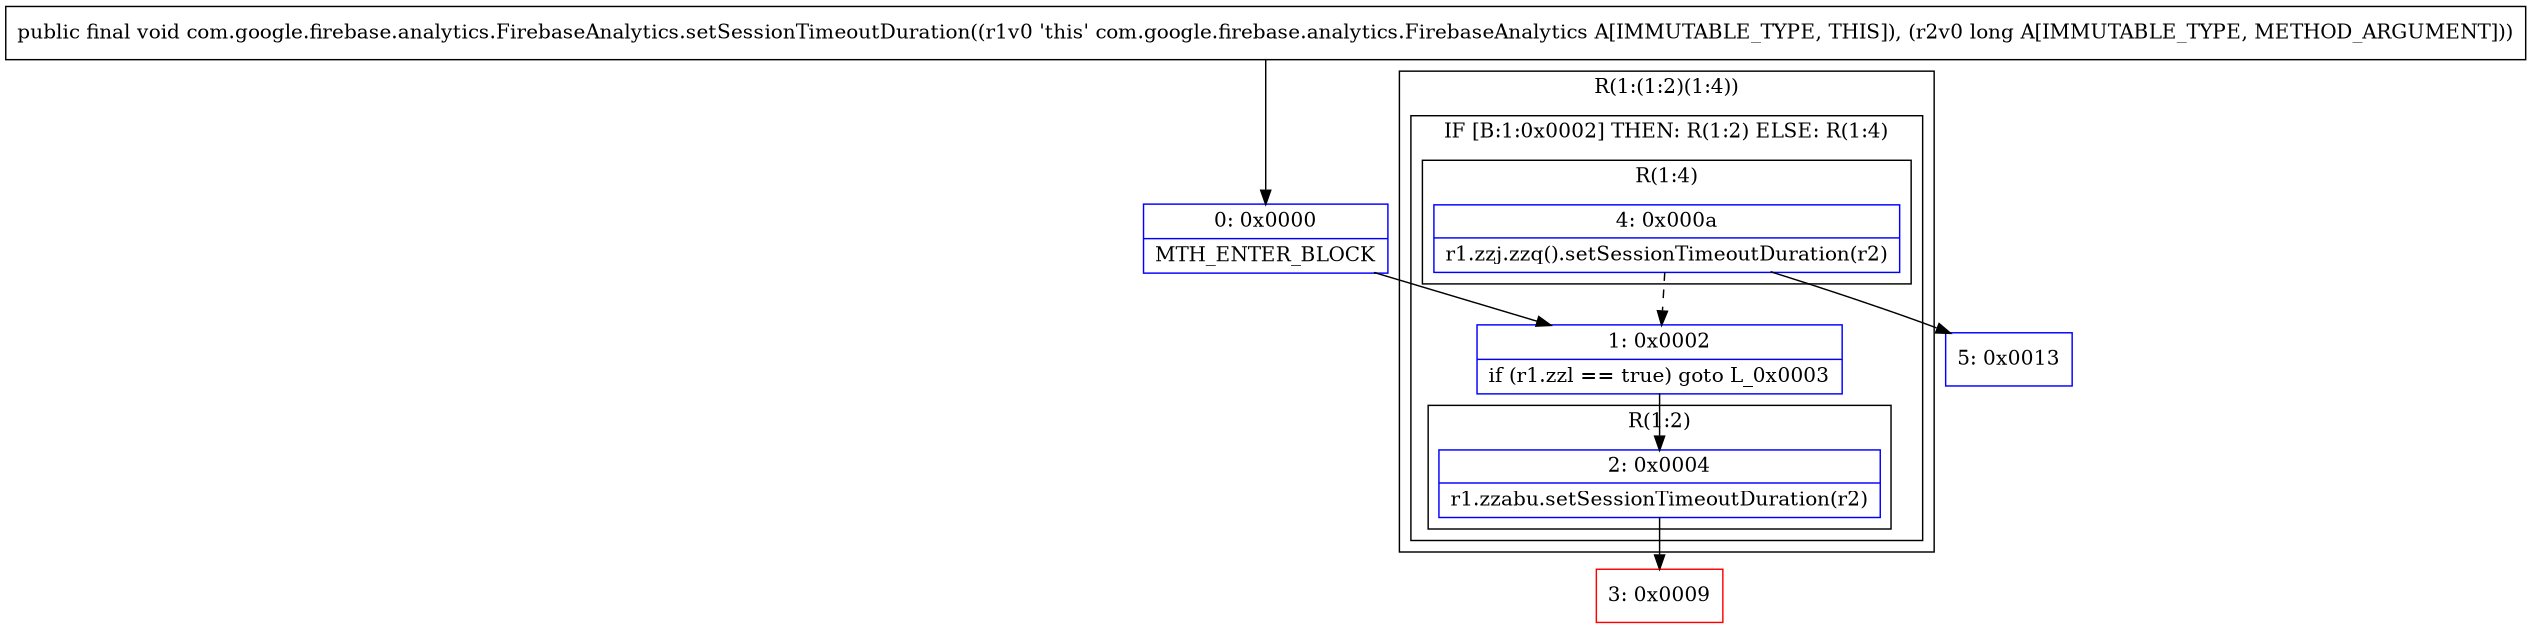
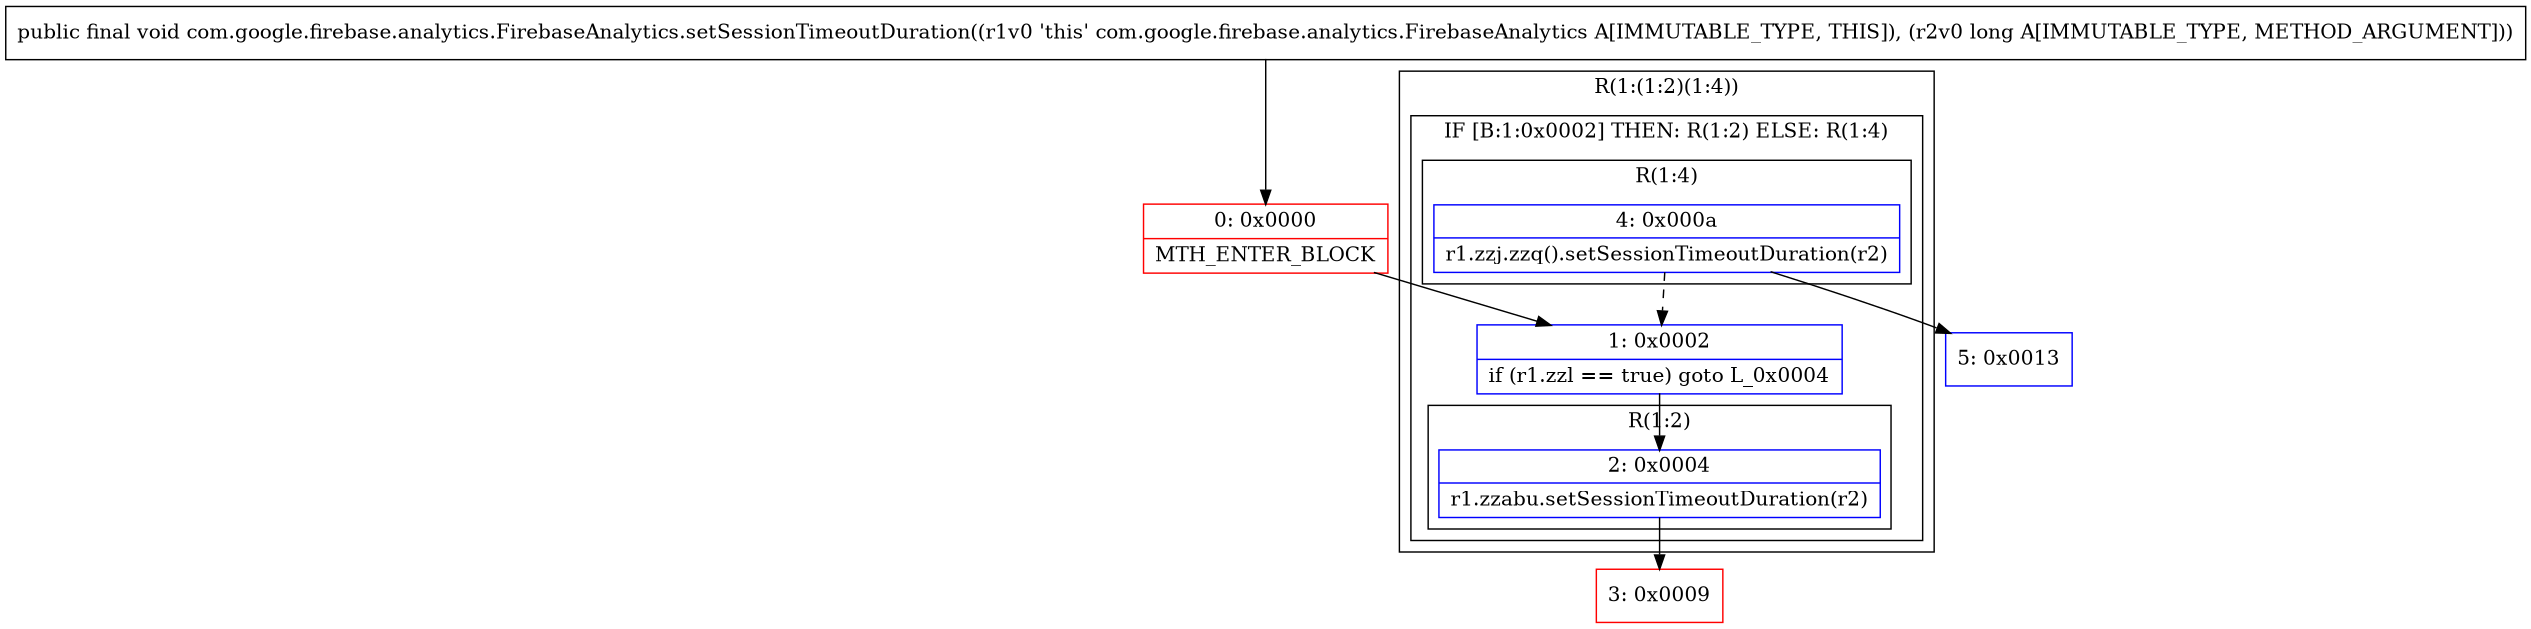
(1266, 239) -> (1266, 239)
(1660, 376) -> (1660, 376)
